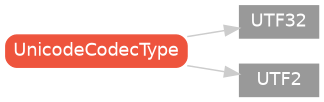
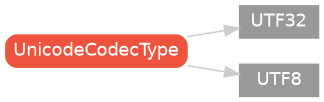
(279, 80) -> (279, 80)
